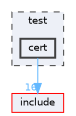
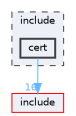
(38, 21) -> (38, 21)
